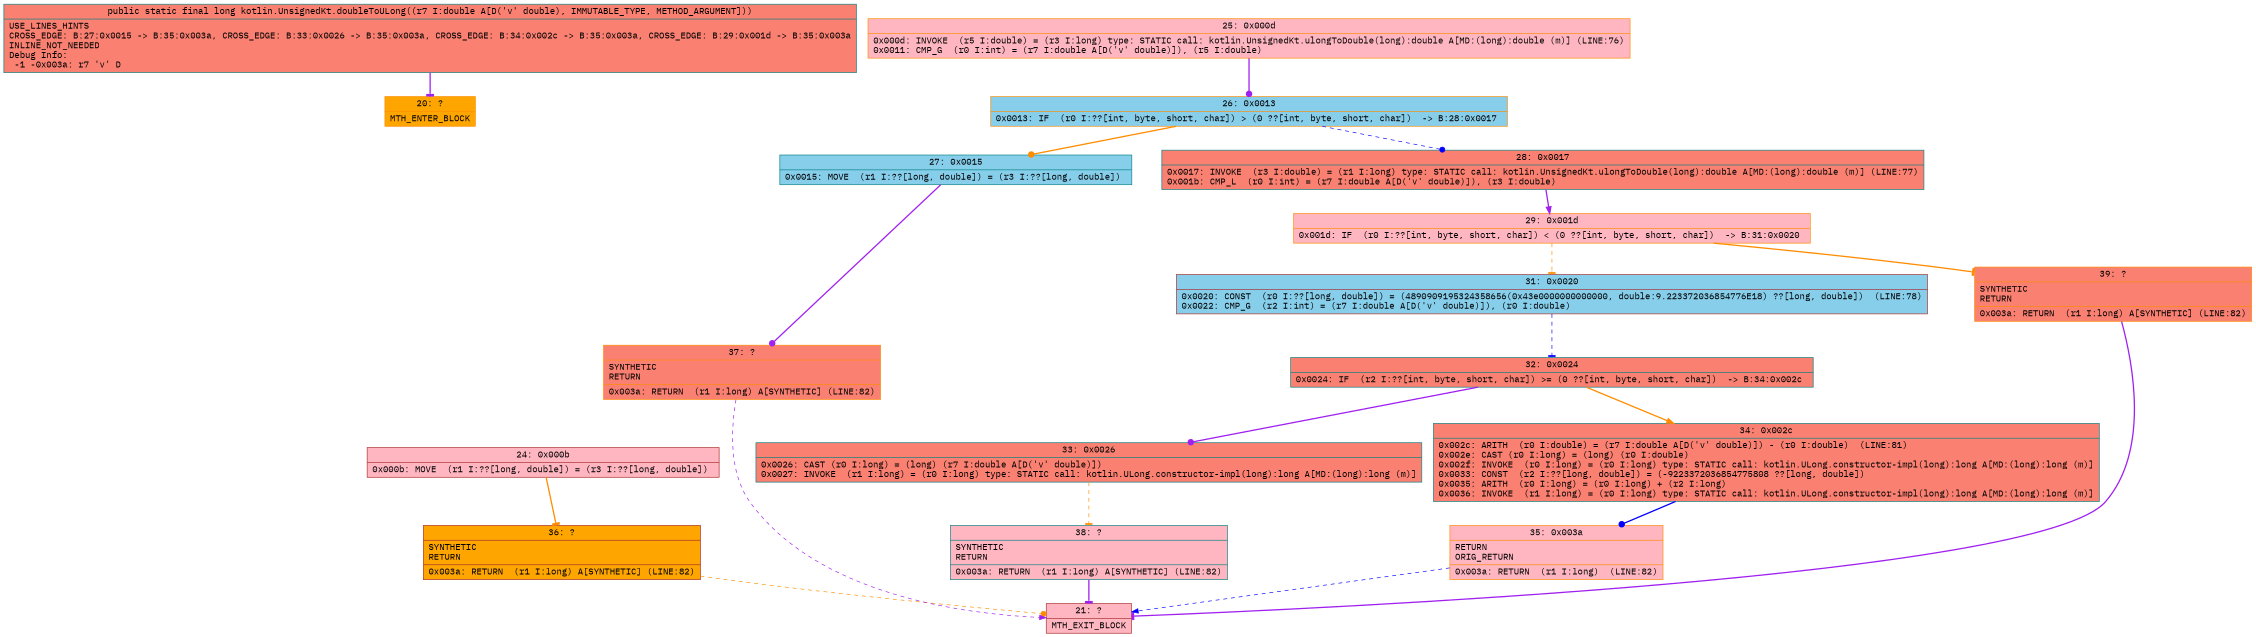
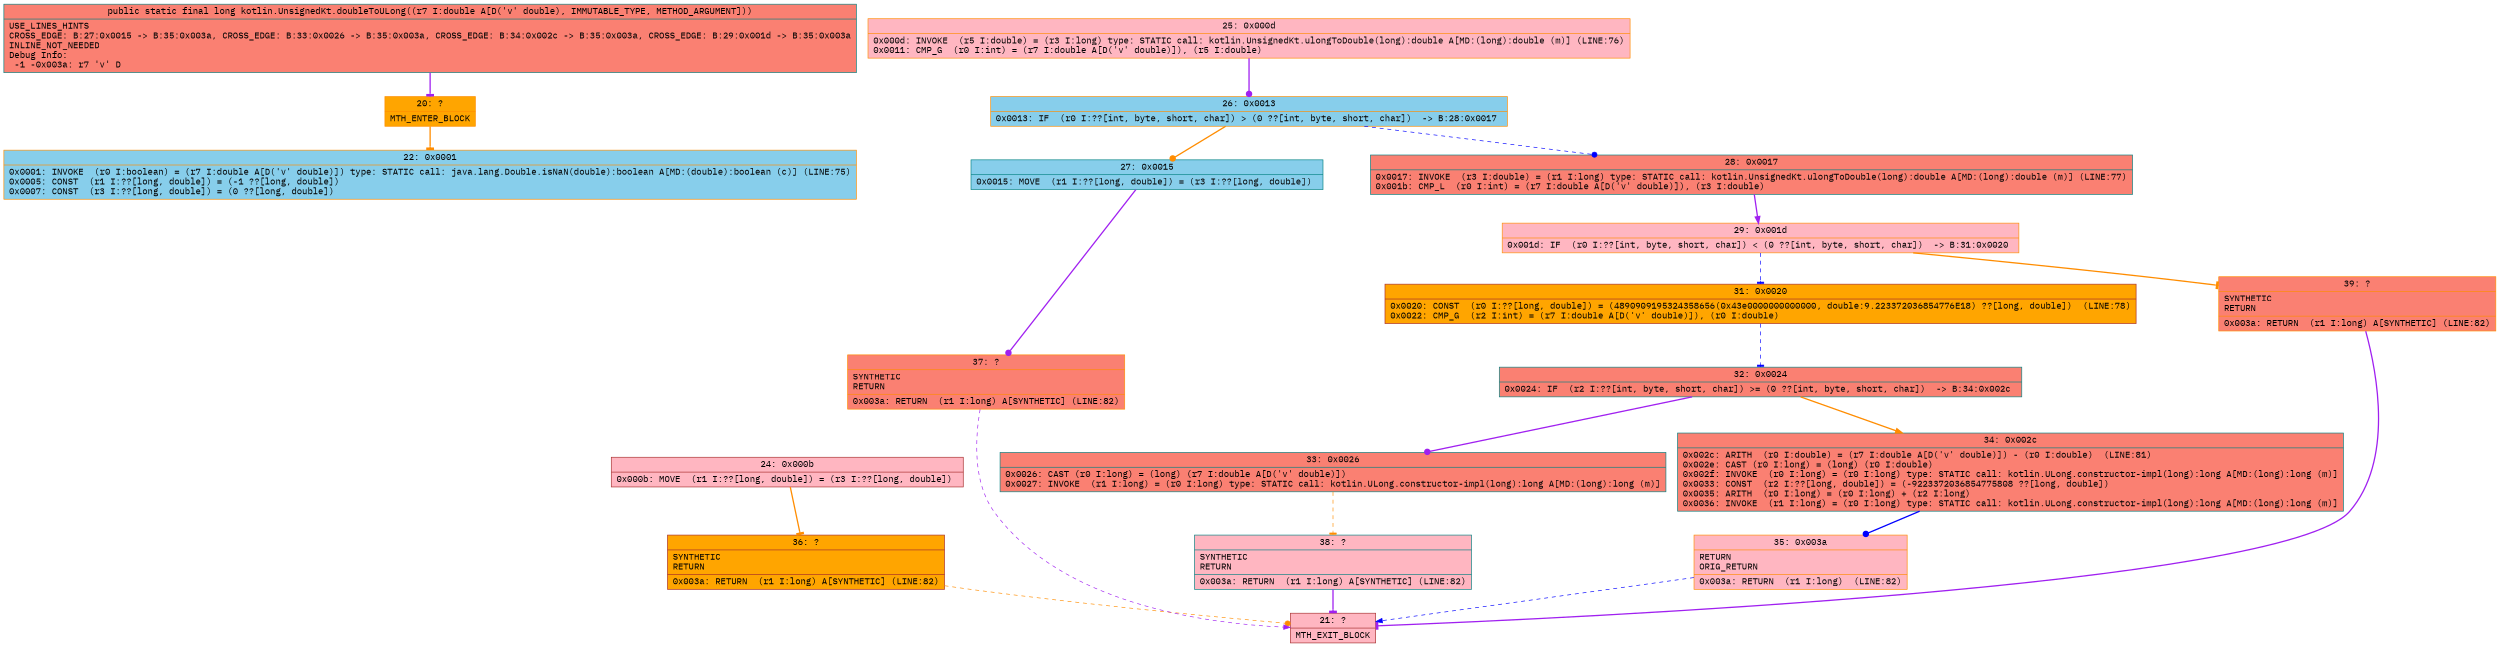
none -> (430, 175)
(1552, 257) -> (1761, 267)
(1552, 294) -> (1761, 304)
